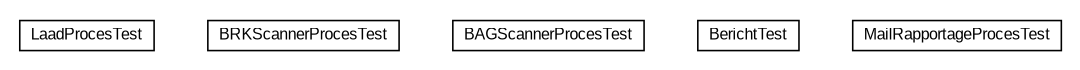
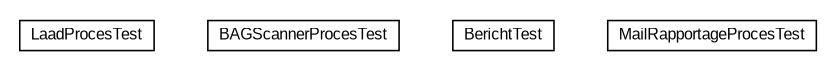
(303, 35) -> none
